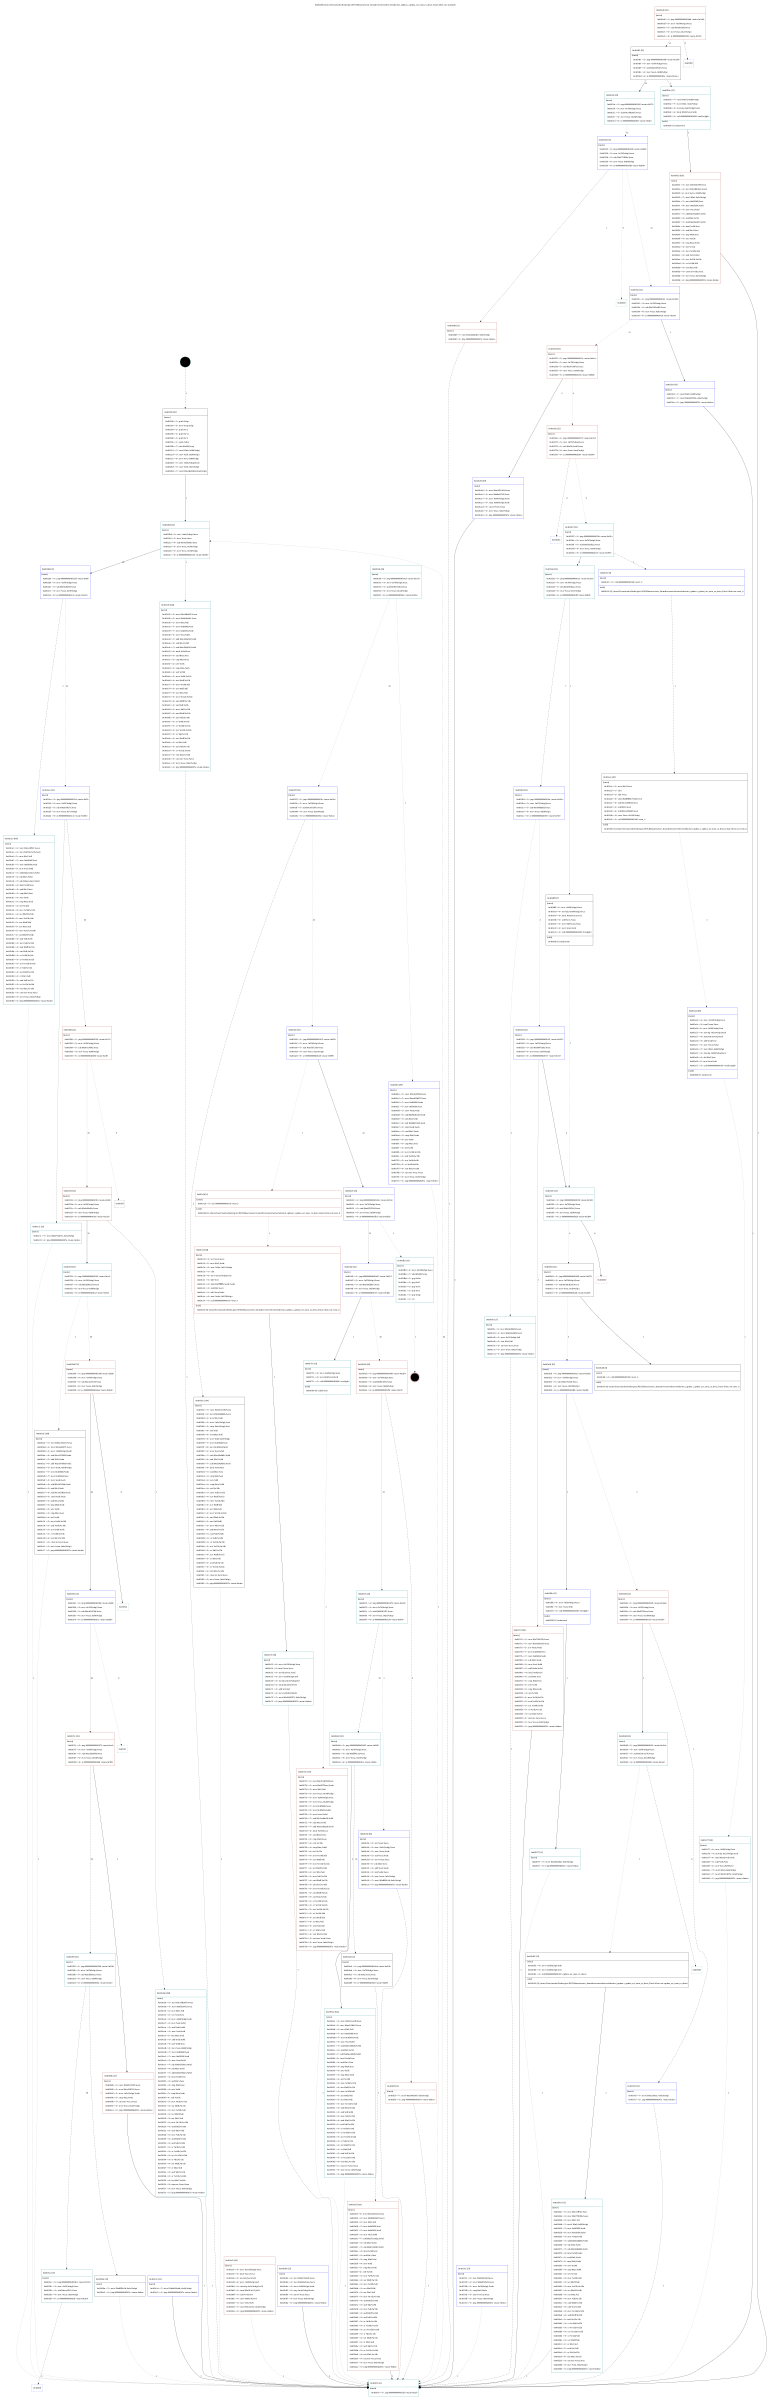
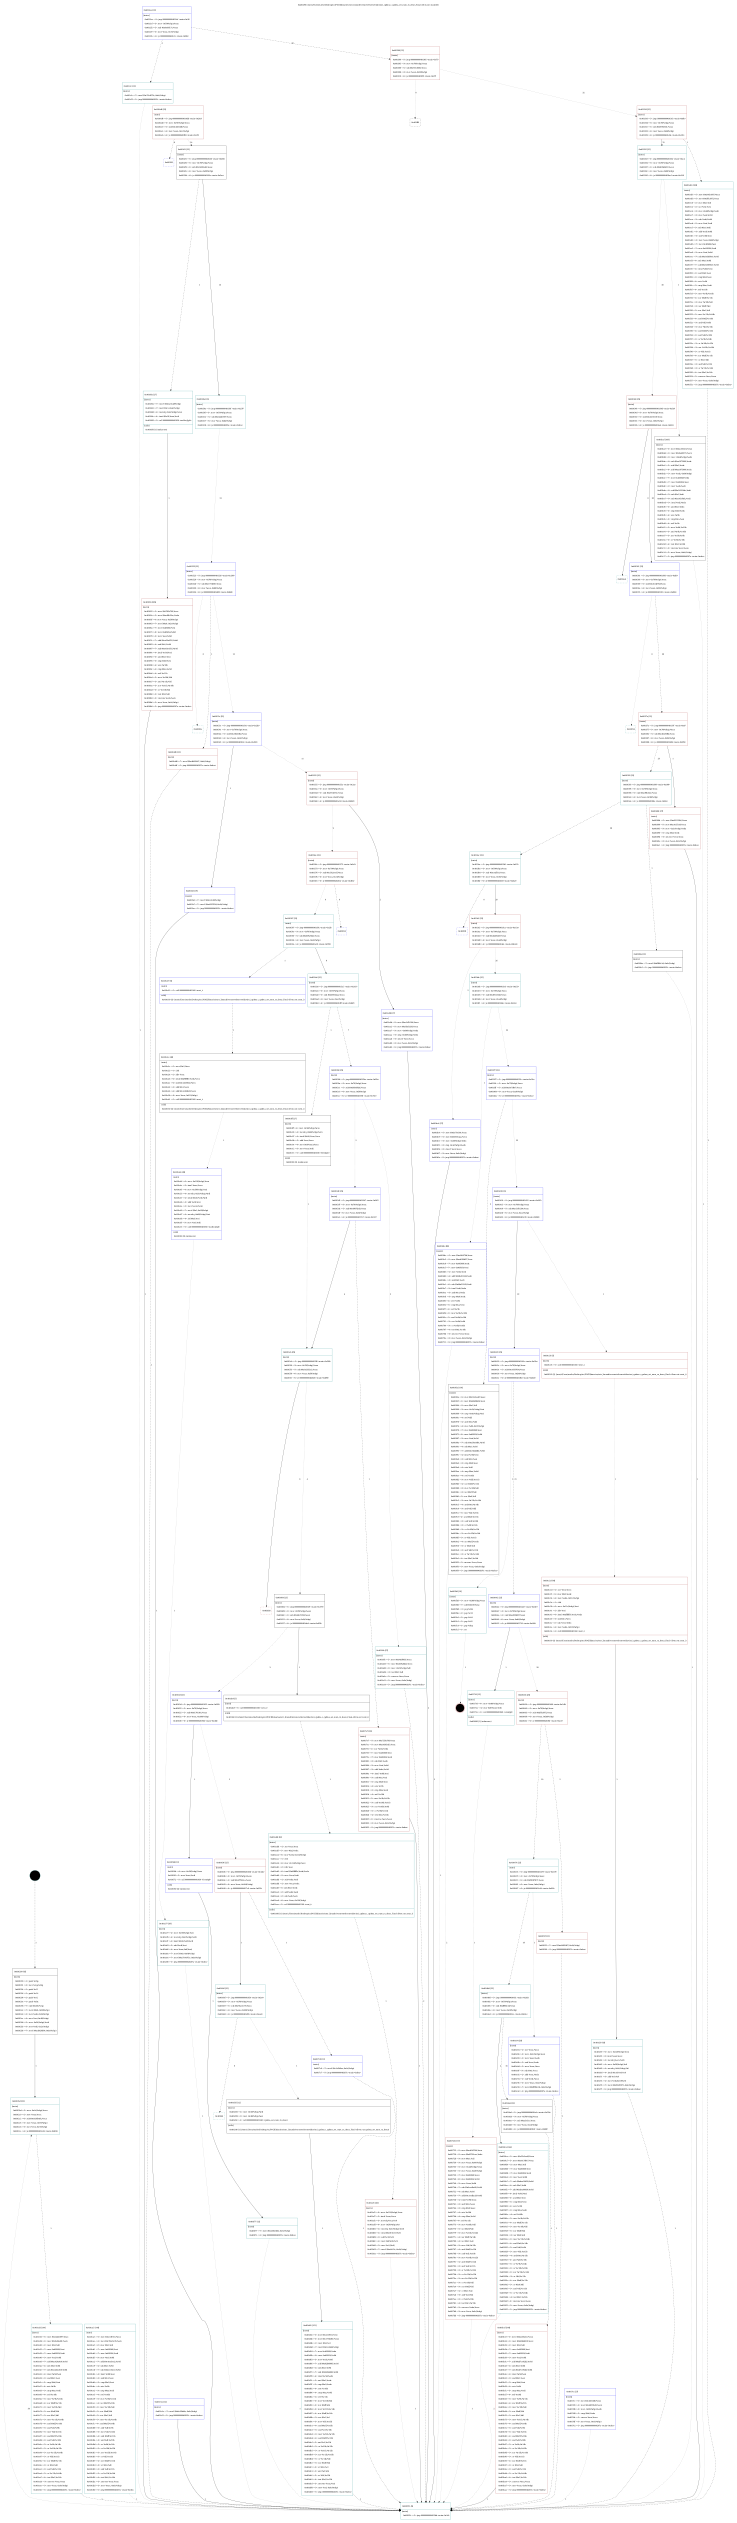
(65, 582) -> none
none -> (495, 931)
none -> (341, 1876)
